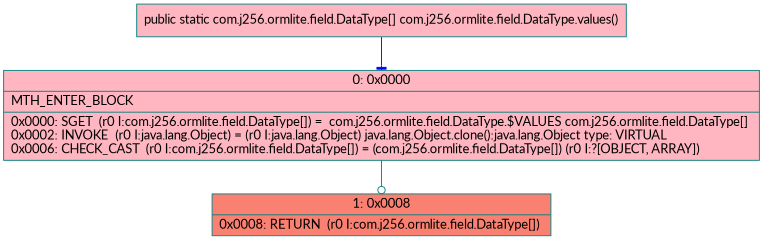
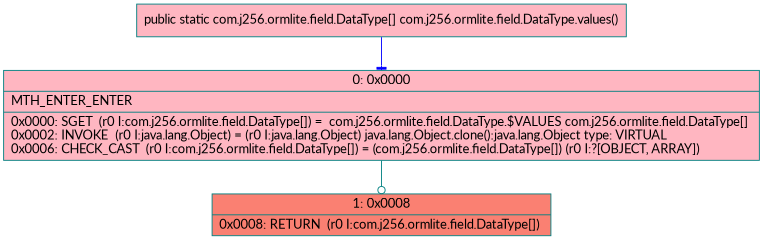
(72, 101) -> (72, 101)
